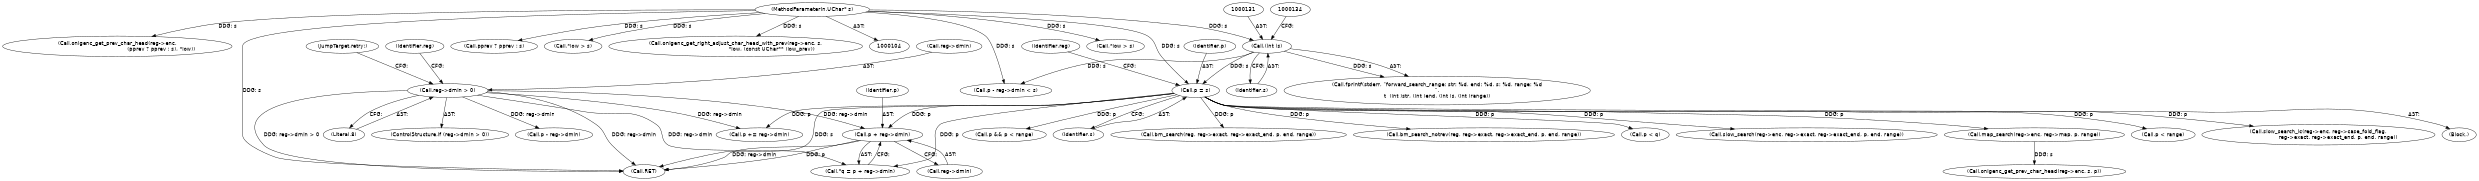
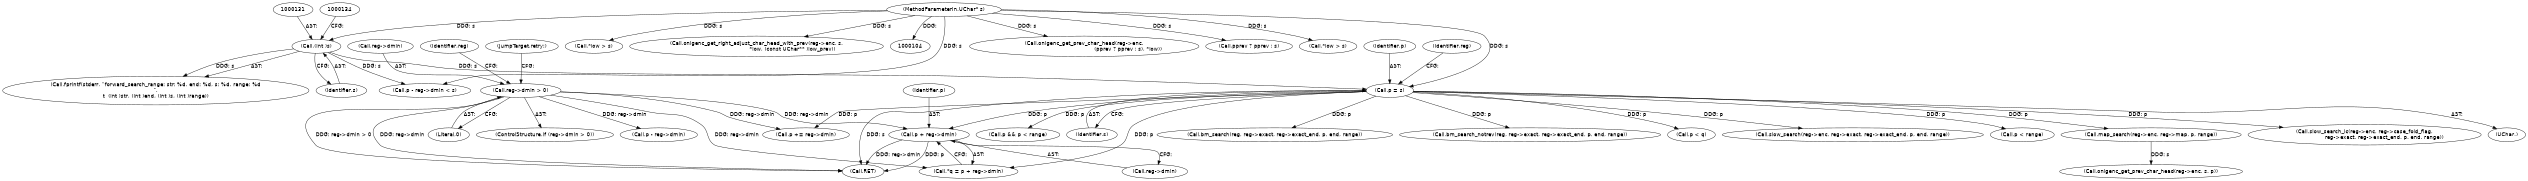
(860, 26) -> (931, 26)
(261, 37) -> none
(344, 135) -> (449, 135)
(2459, 135) -> (2507, 135)
